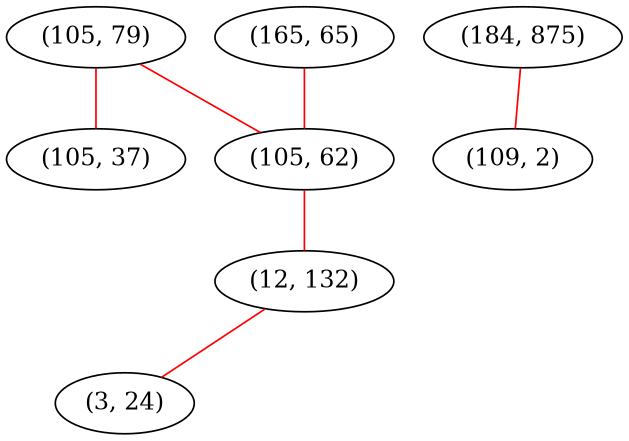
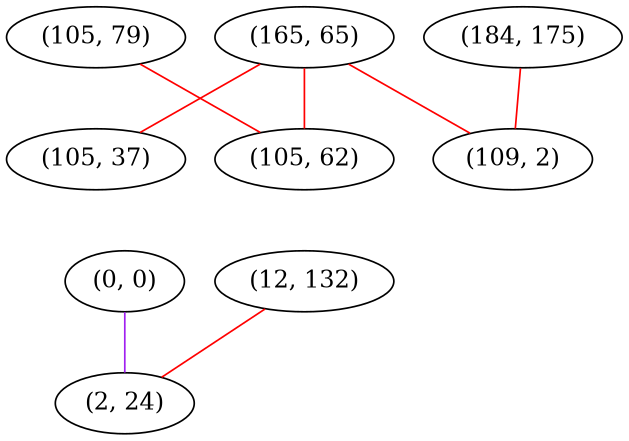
(523, 37) -> (523, 37)
(96, 98) -> (212, 91)
none -> (409, 99)
(304, 220) -> none
none -> (125, 281)
(125, 403) -> (125, 403)
